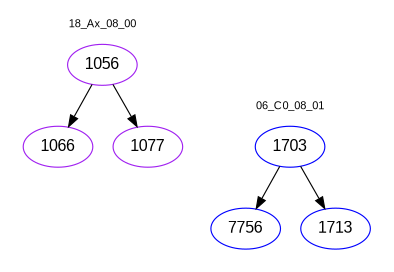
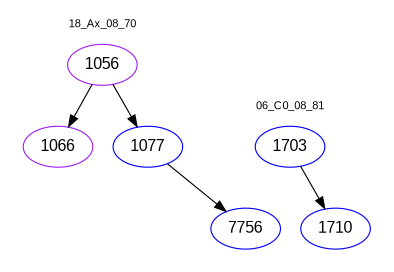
(103, 24) -> (103, 24)
(291, 106) -> (291, 106)
(148, 147) -> (148, 147)
(271, 182) -> (192, 184)
(336, 229) -> (336, 229)
